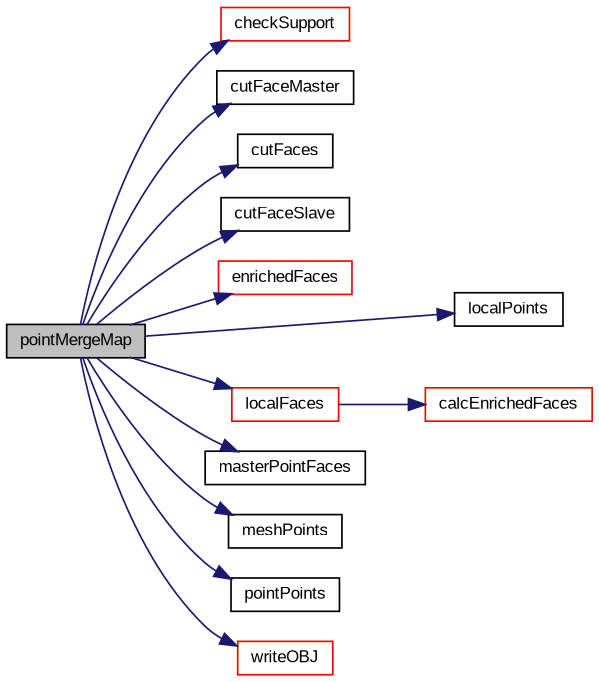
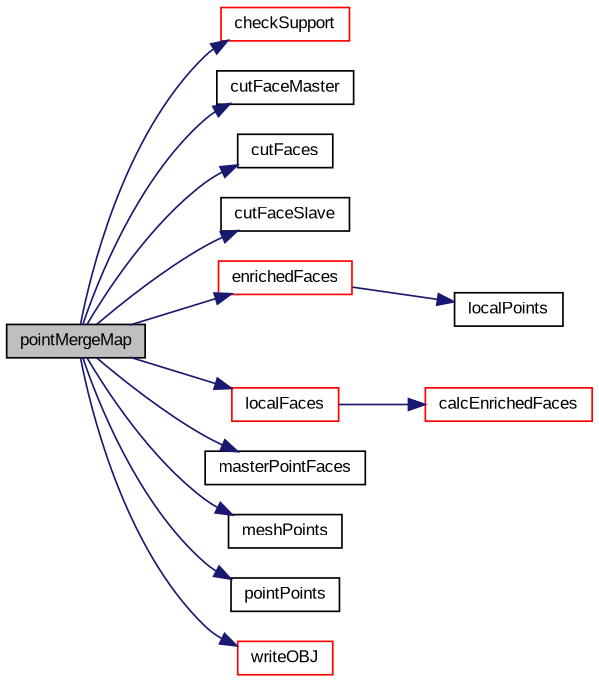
(291, 325) -> (395, 293)
